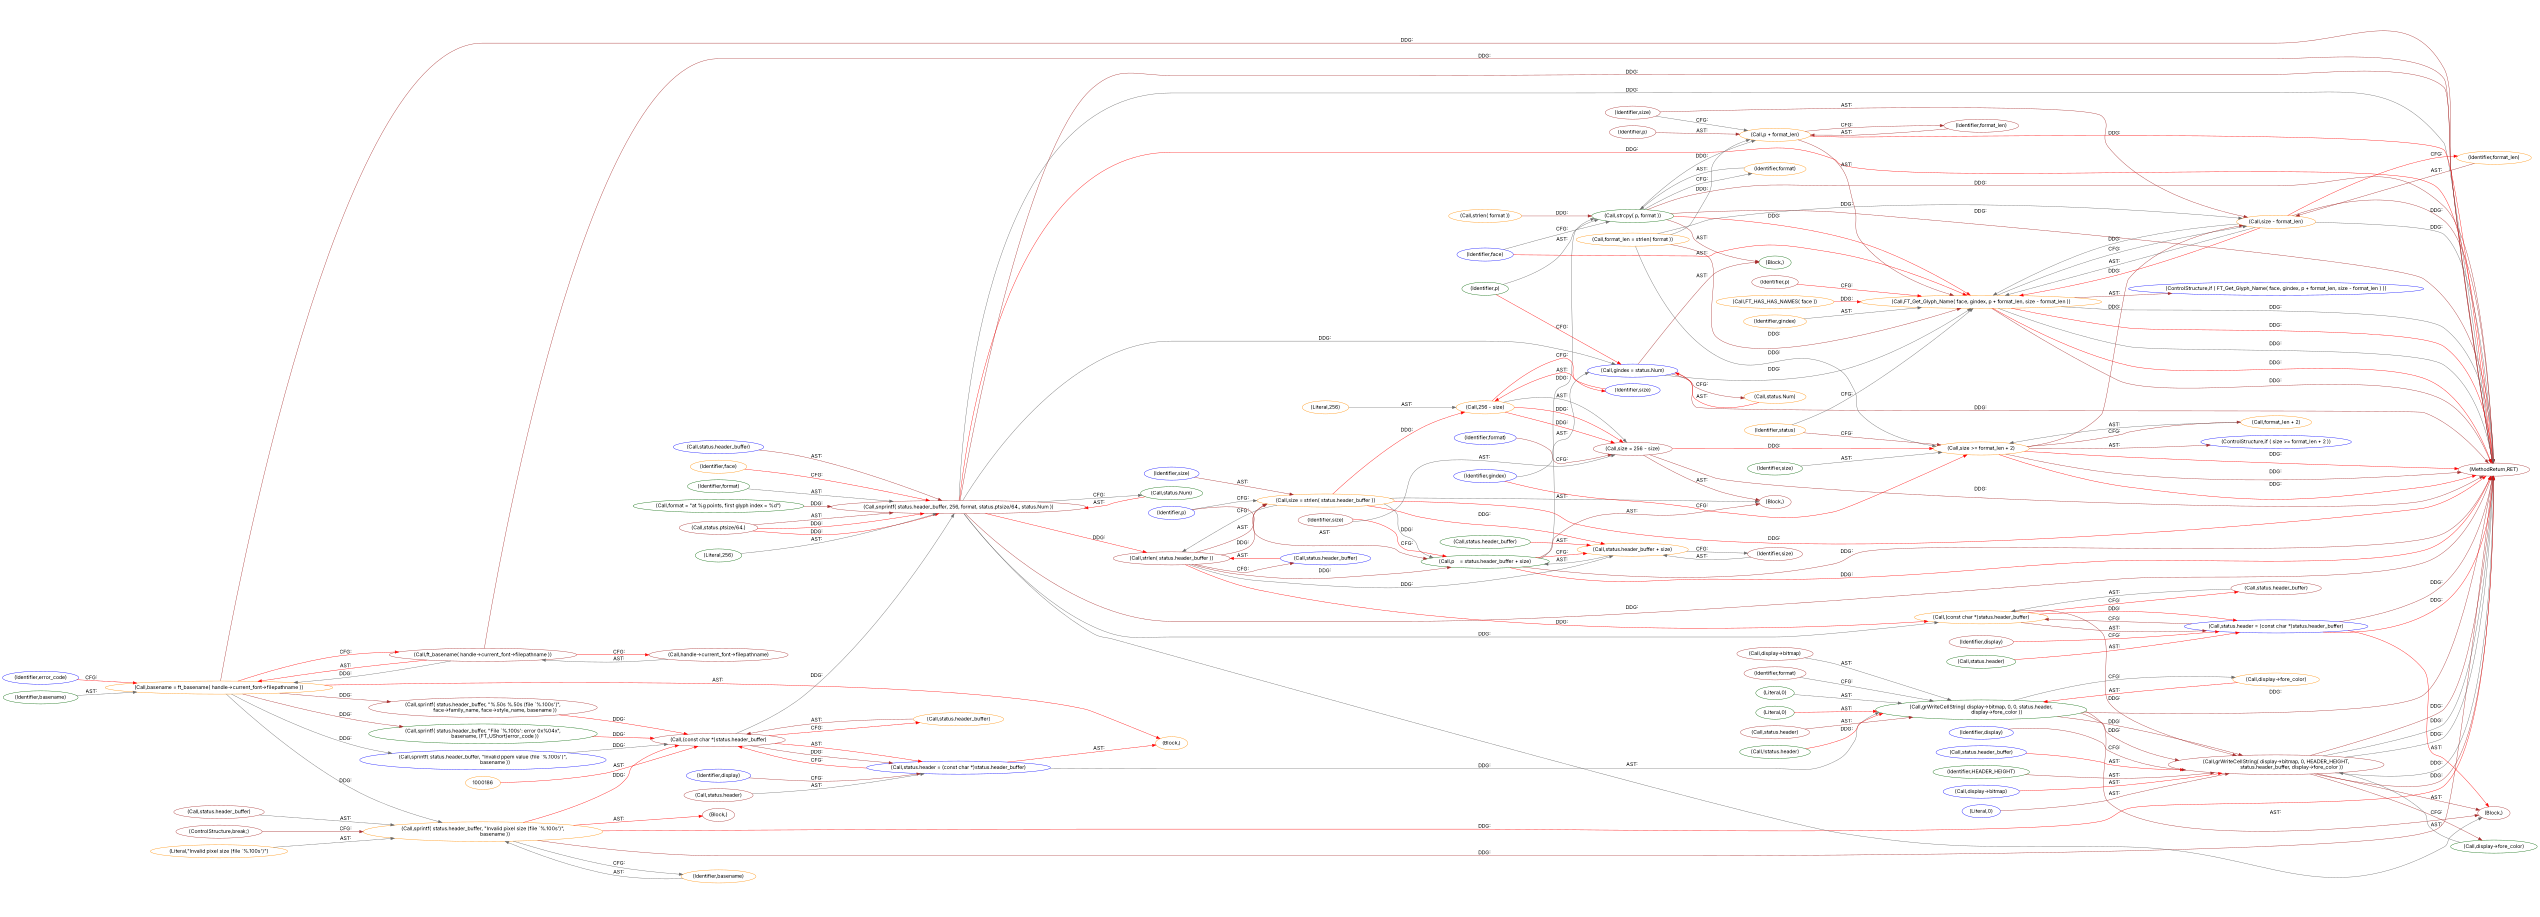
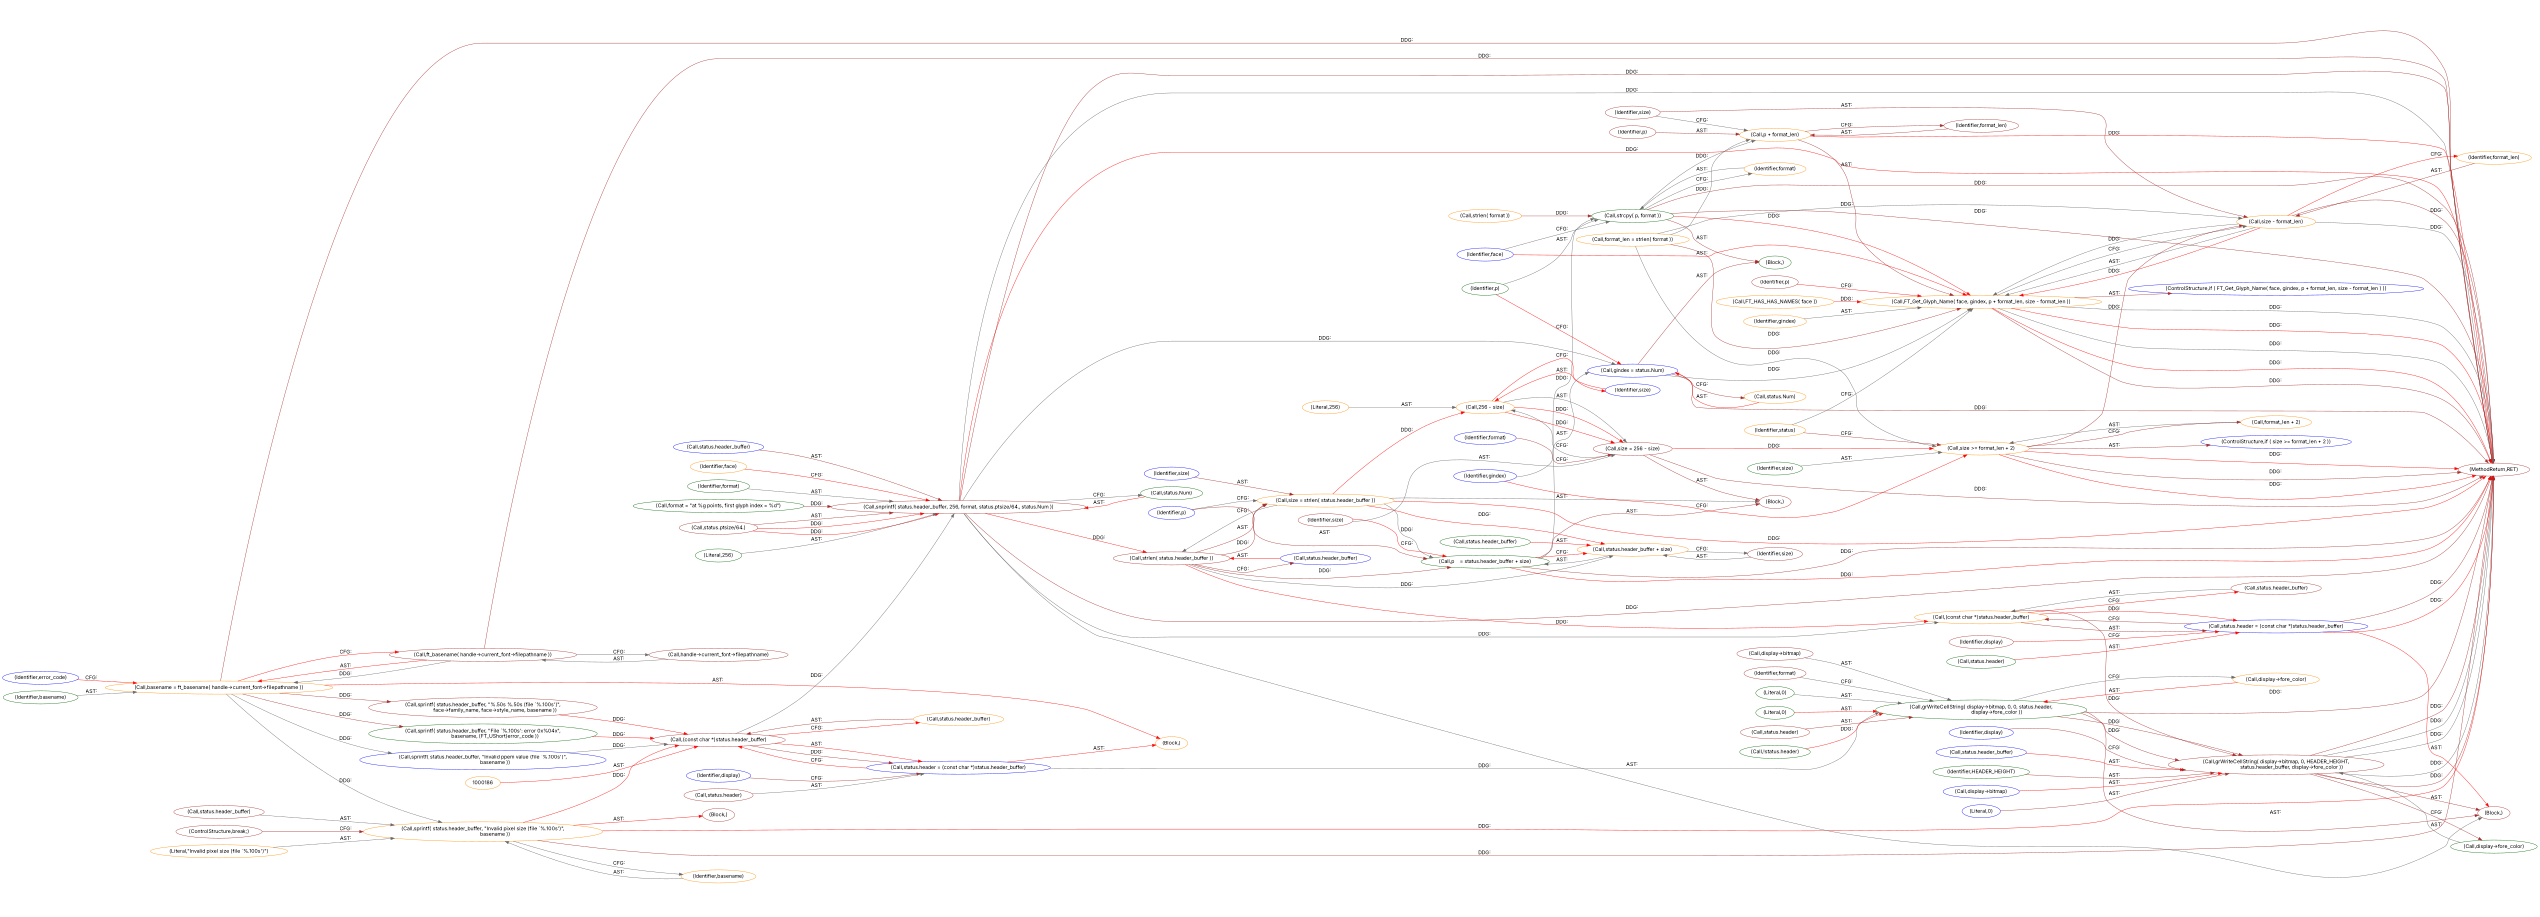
none -> (1558, 450)
(611, 655) -> (611, 655)
